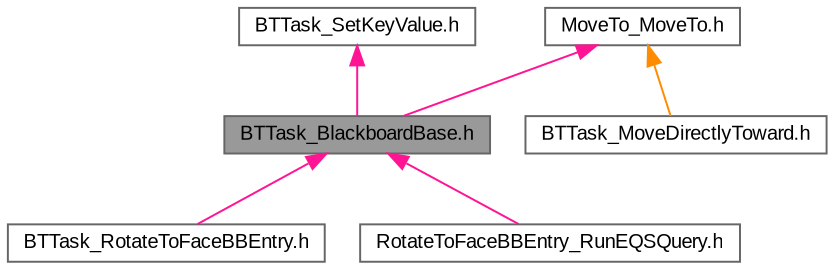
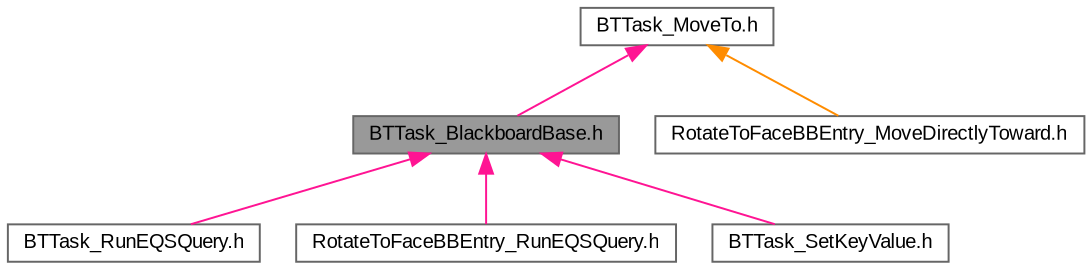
(643, 27) -> (677, 27)
(357, 91) -> (668, 192)
(676, 135) -> (870, 135)
(166, 243) -> (134, 243)
